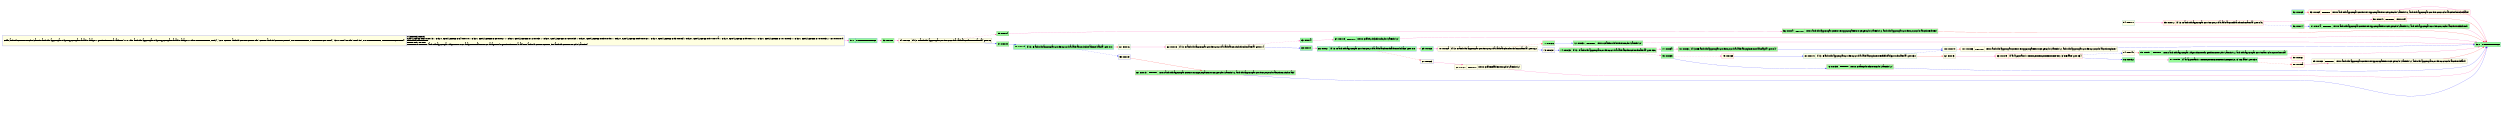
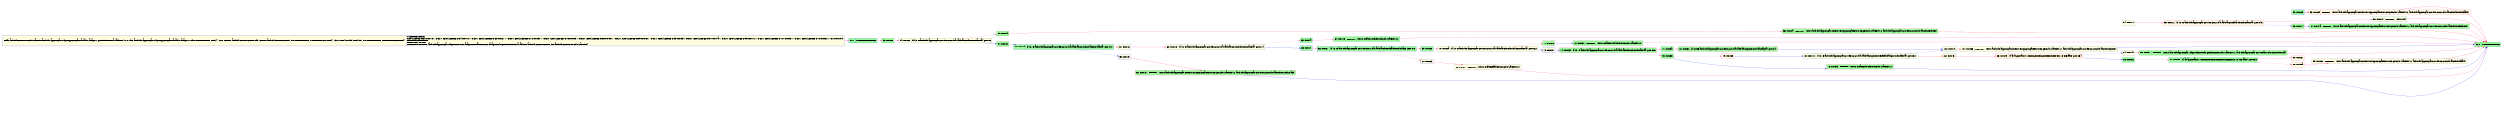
(2389, 19) -> (2389, 19)
